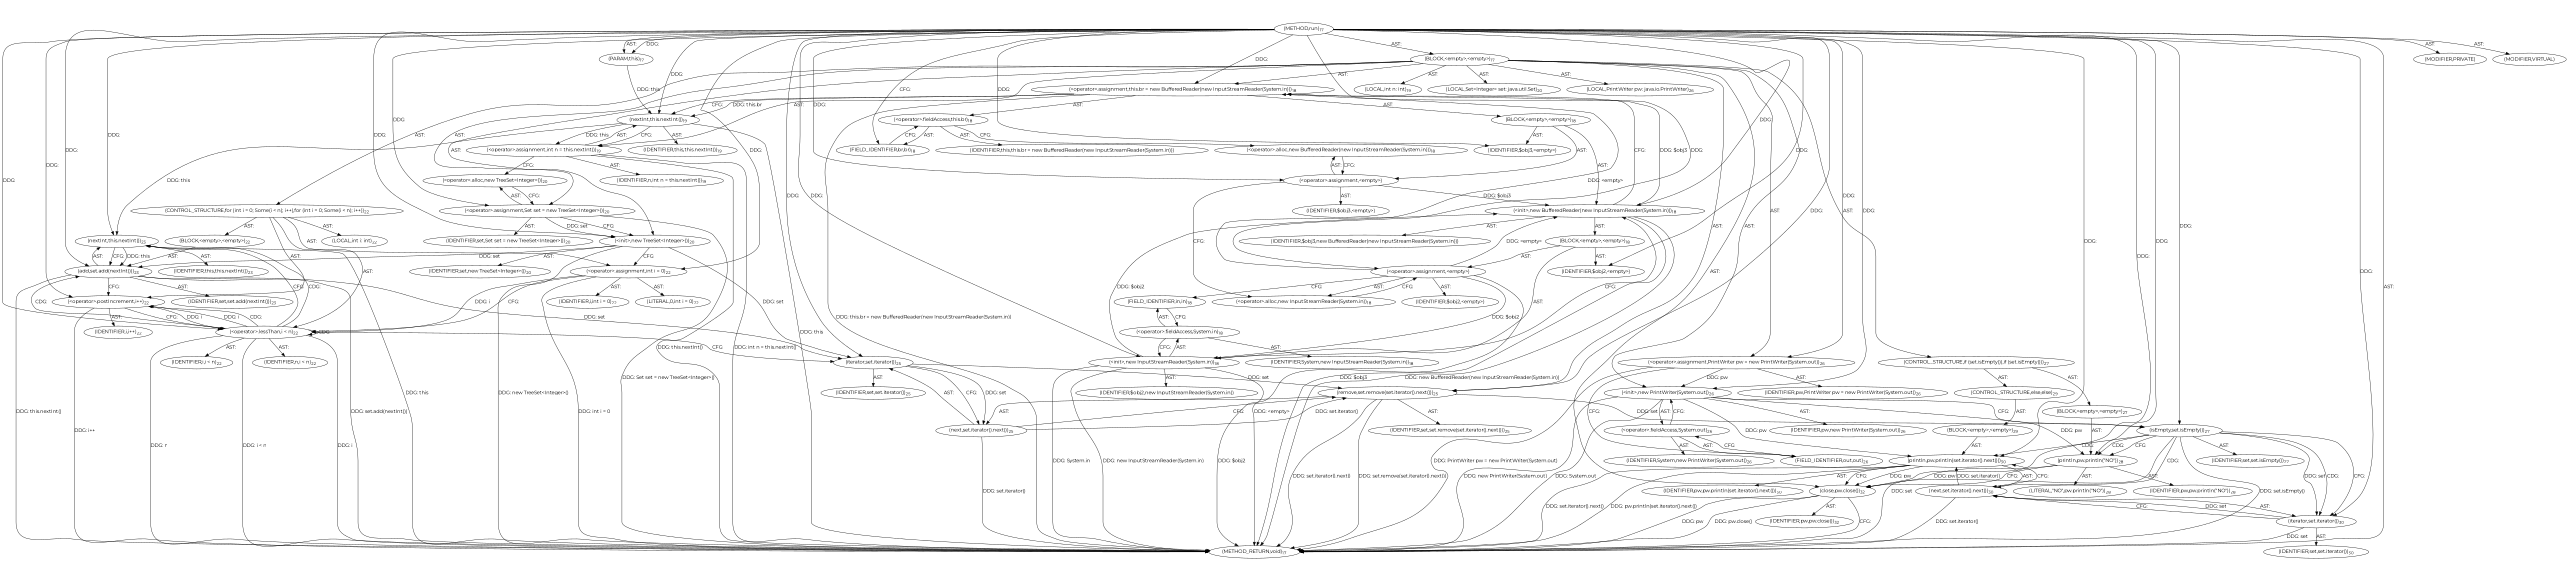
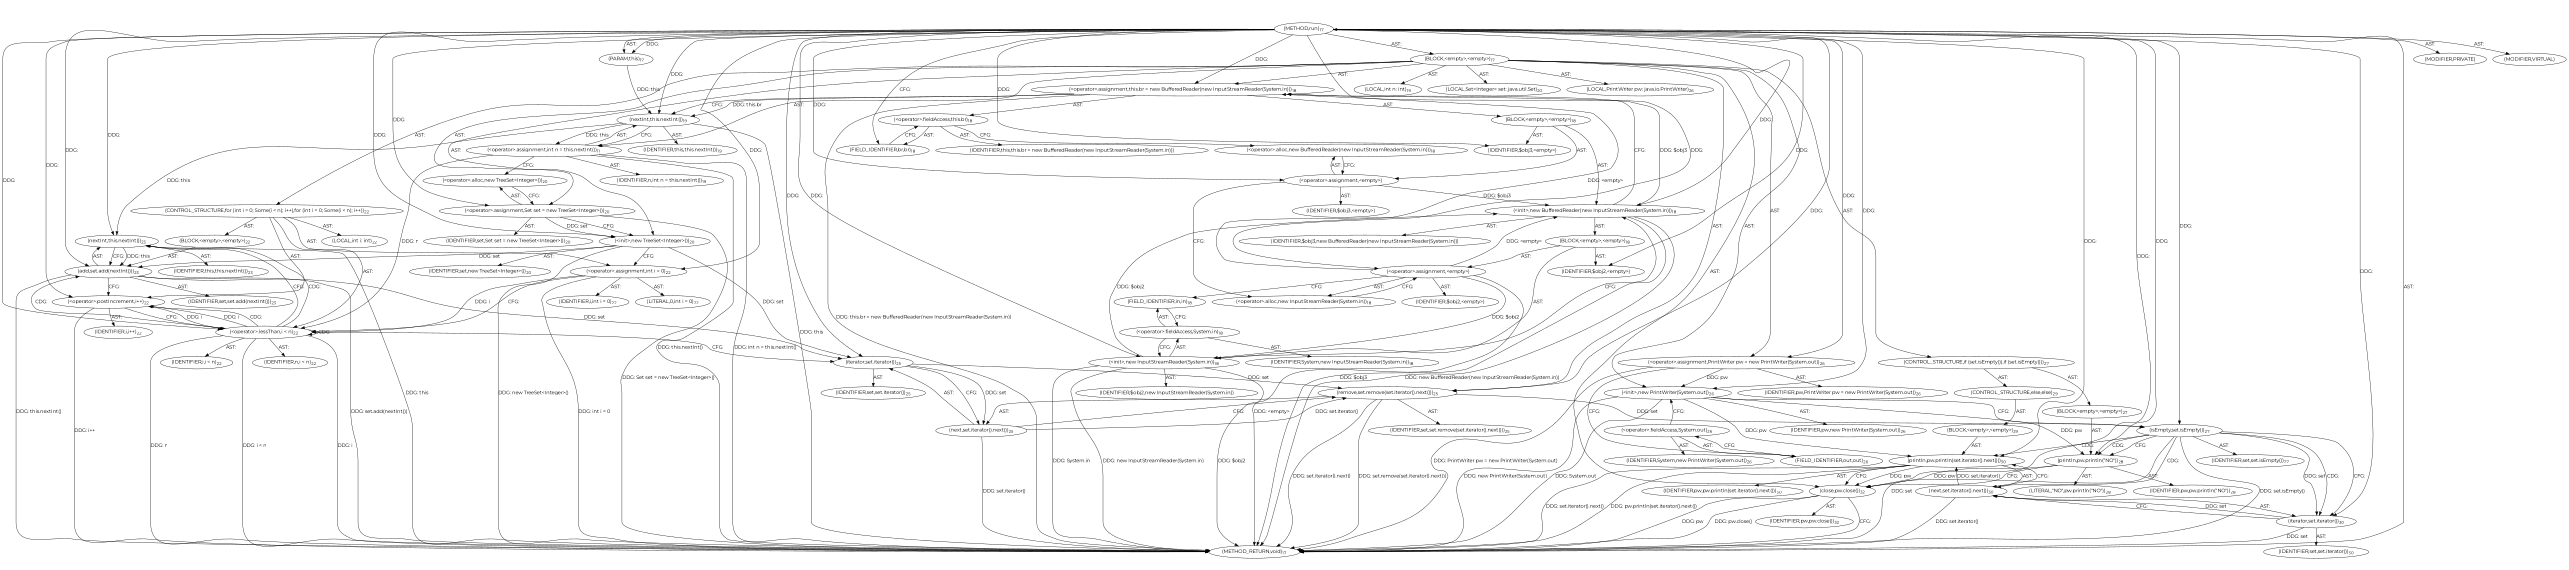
(599, 150) -> (599, 150)
none -> (401, 237)
(2384, 307) -> (2404, 304)
(1659, 410) -> none
